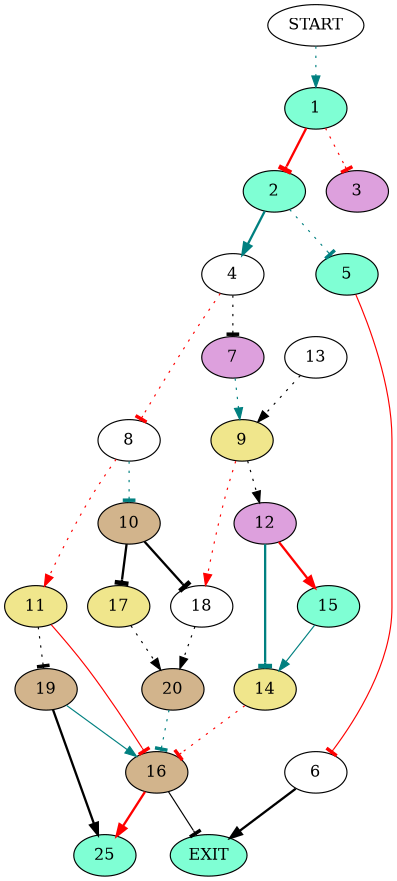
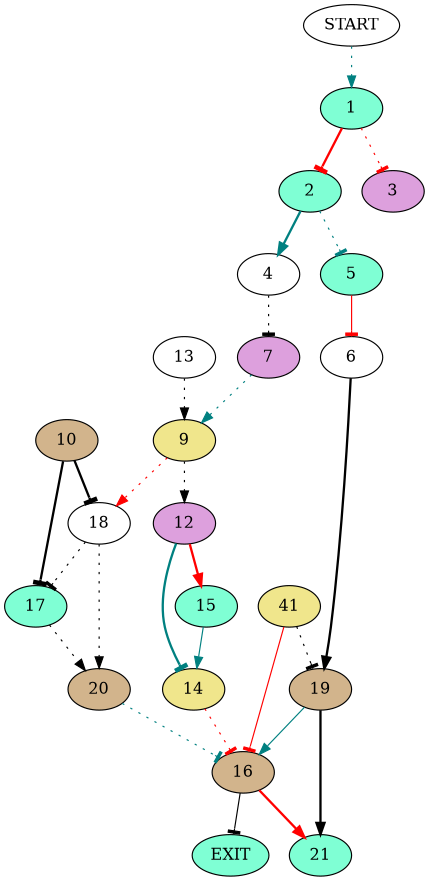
(129, 440) -> none
none -> (69, 563)
(36, 606) -> (289, 606)
(119, 606) -> (36, 606)
(268, 810) -> (342, 518)
(105, 855) -> (320, 855)
